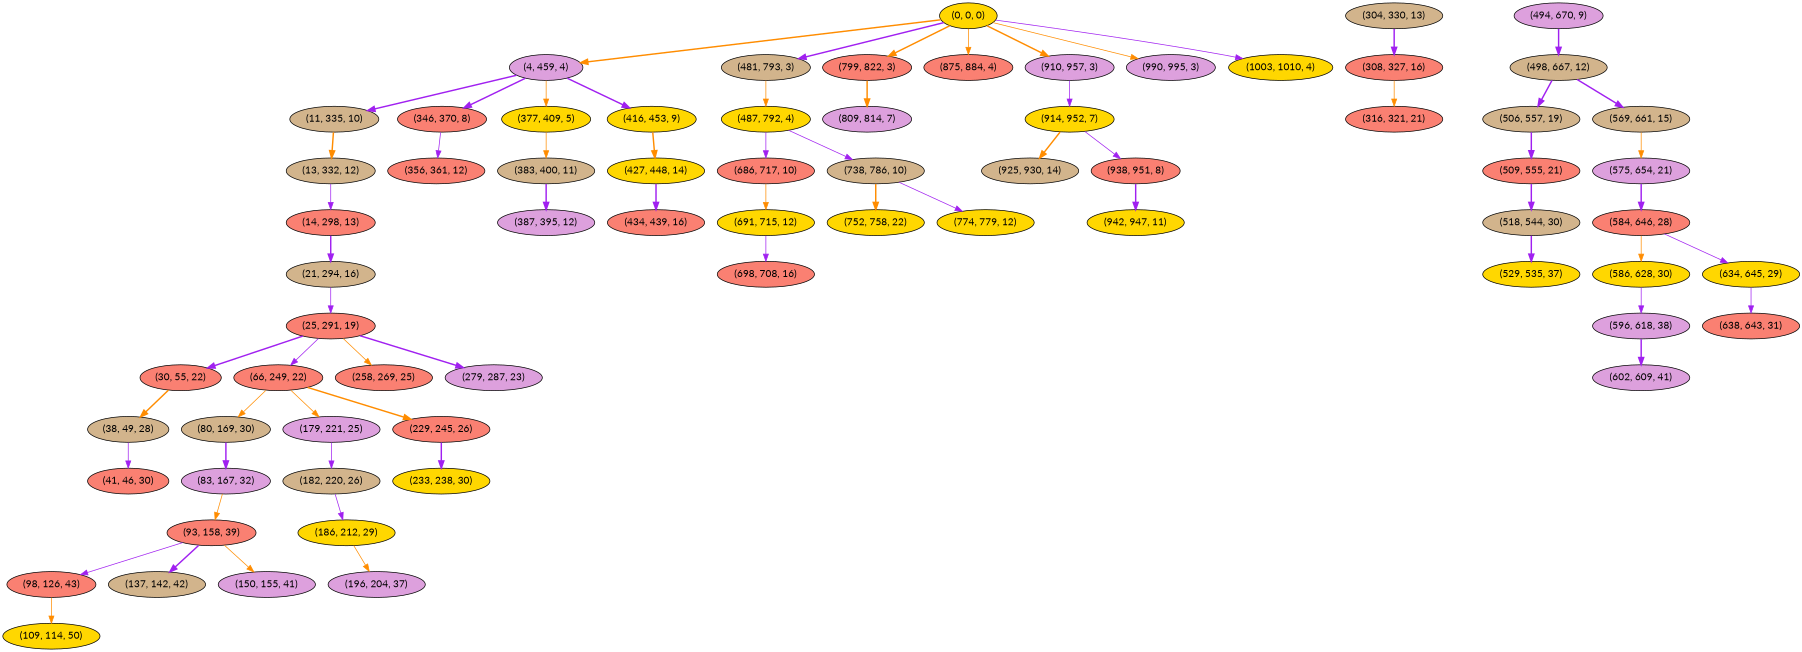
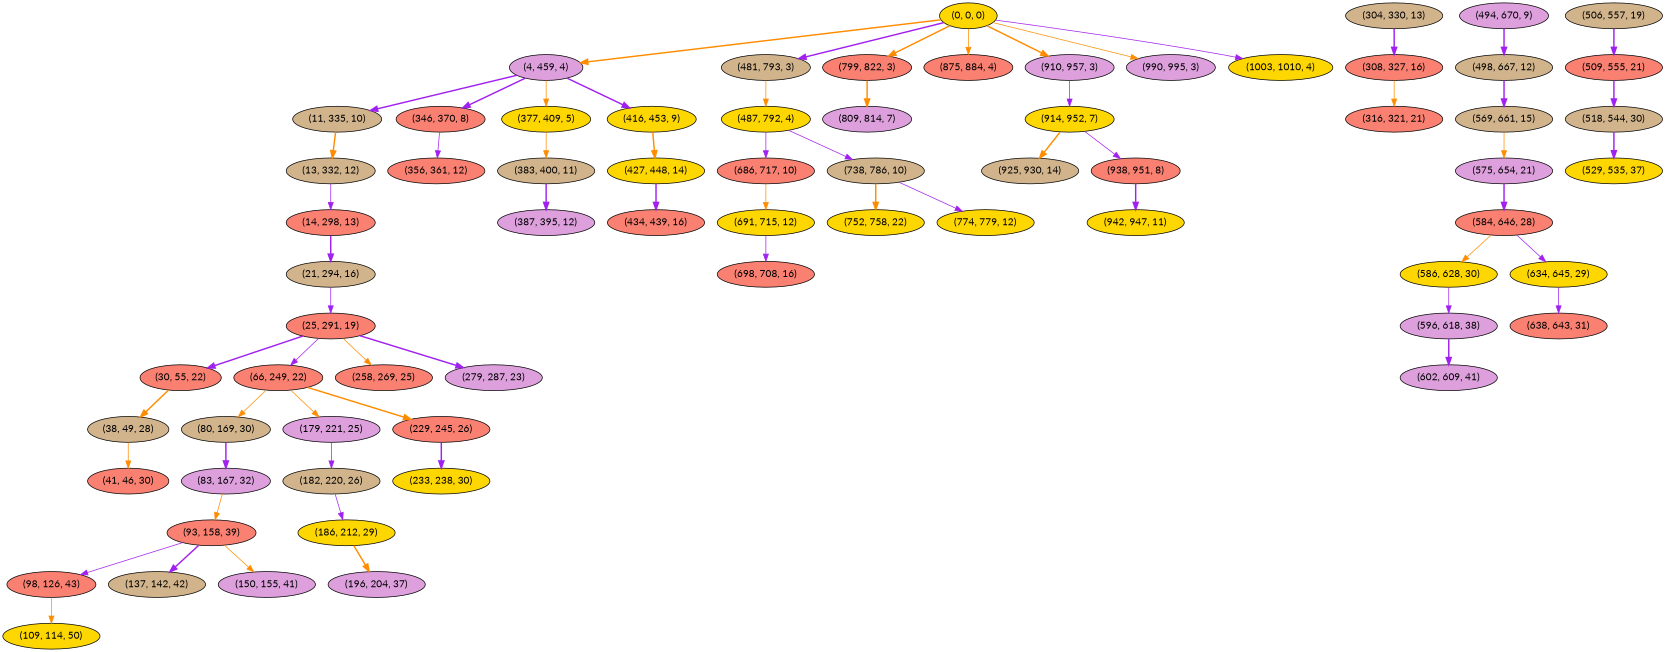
(1547, 90) -> none
(128, 452) -> (128, 452)
(360, 555) -> (360, 555)
